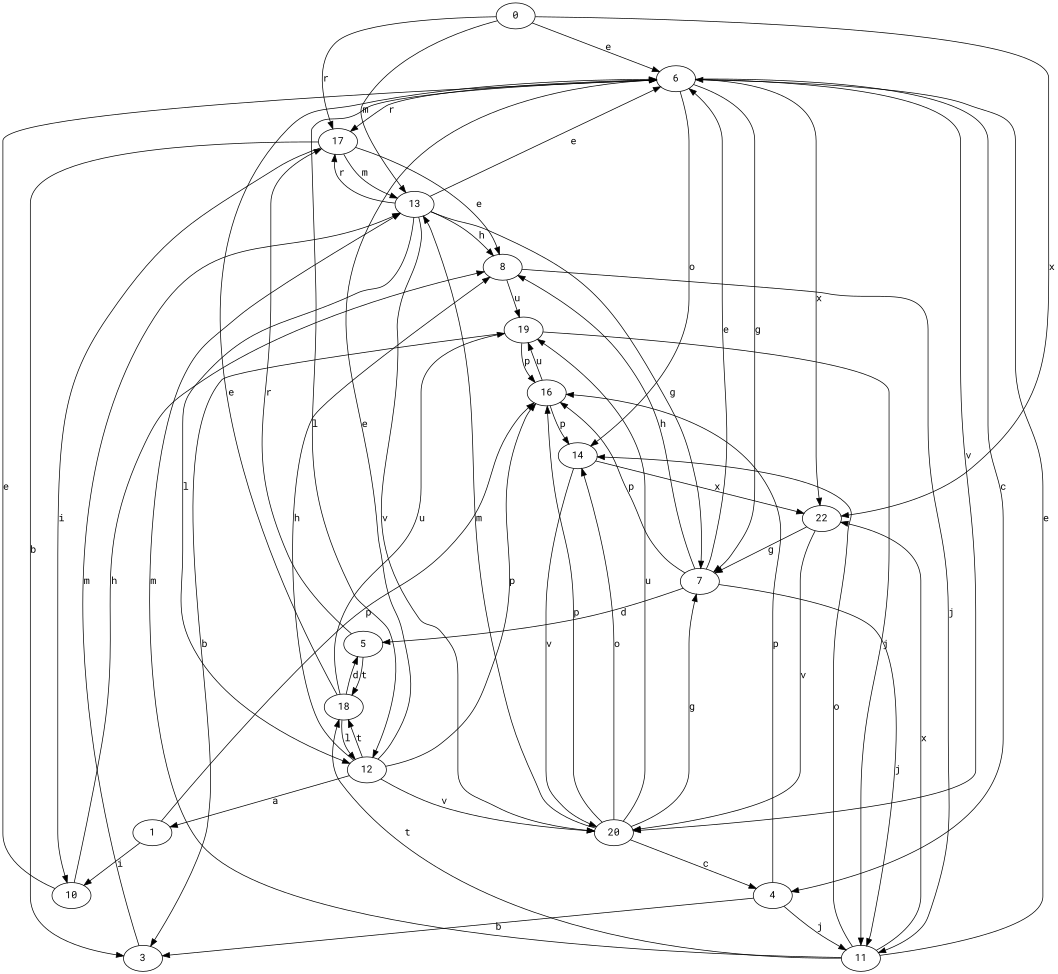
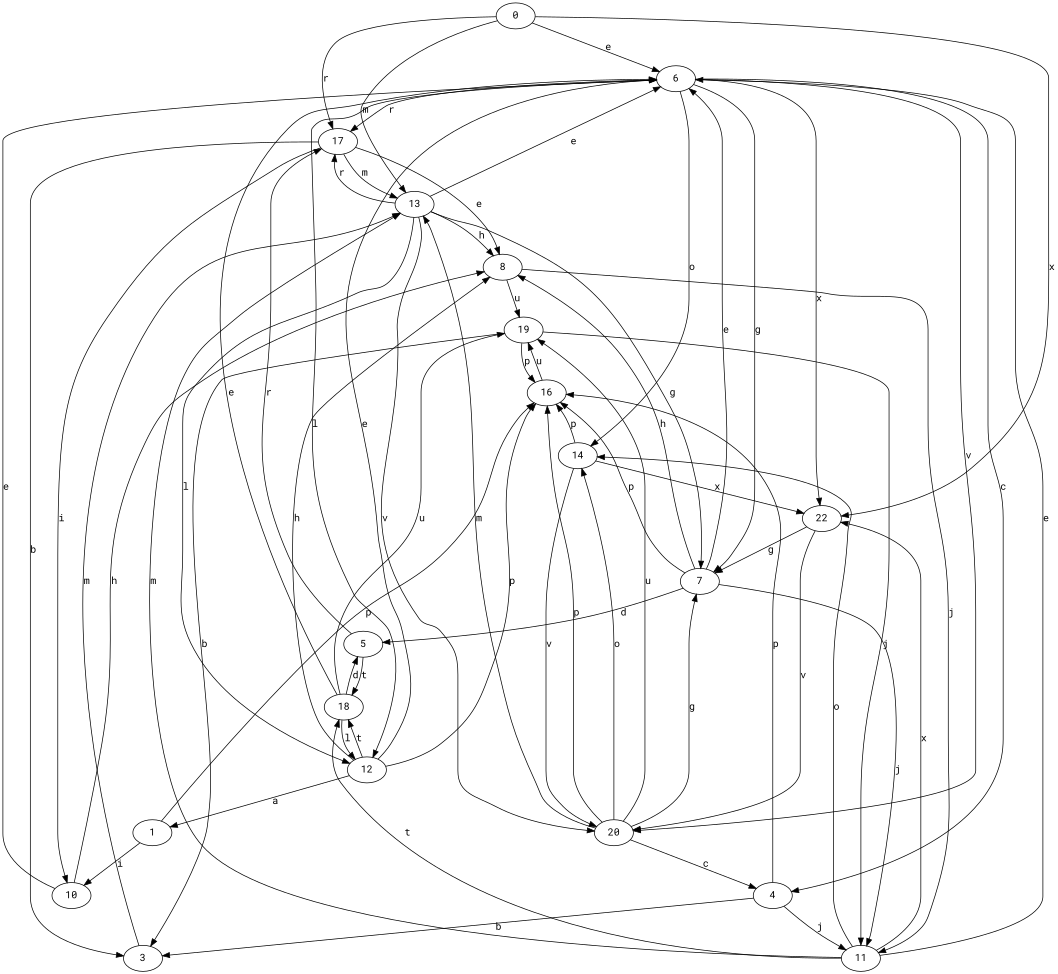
(556, 423) -> (569, 426)
(481, 817) -> none
